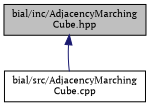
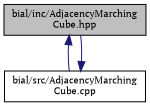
none -> (82, 48)
